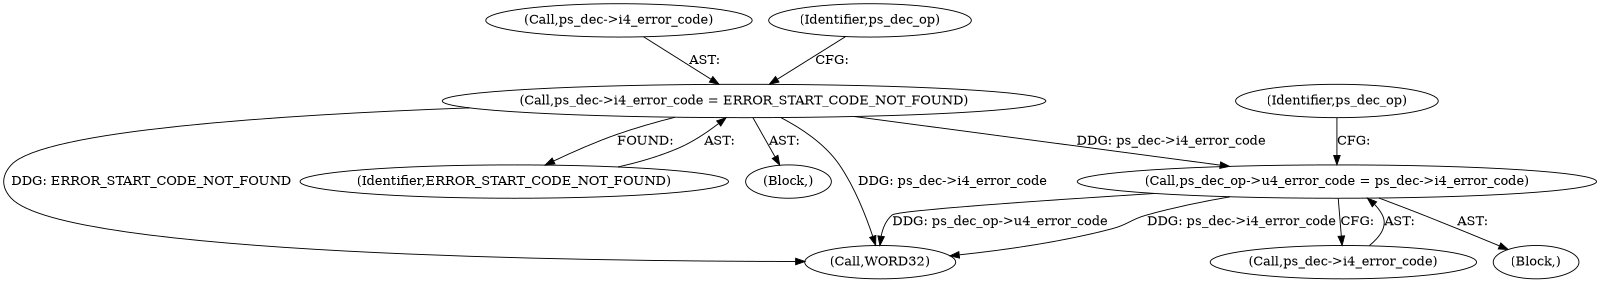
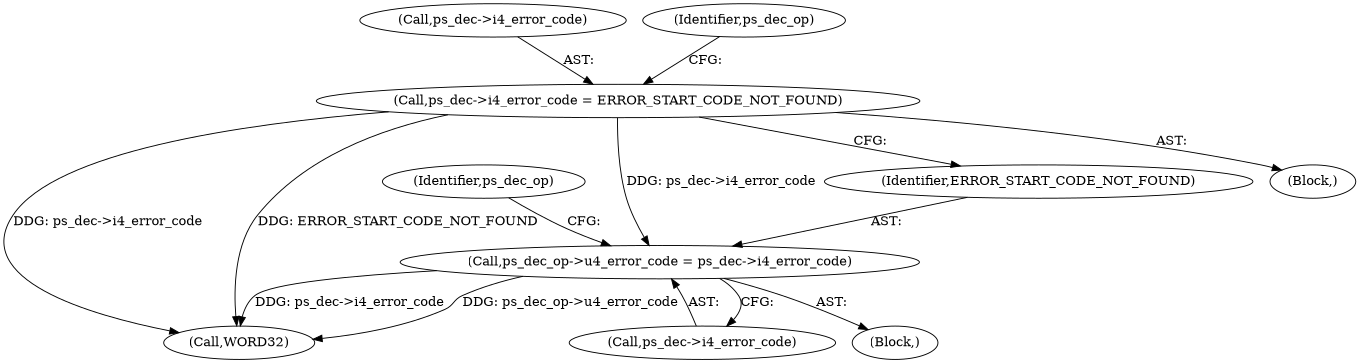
(648, 141) -> (872, 141)
(671, 151) -> (855, 221)
